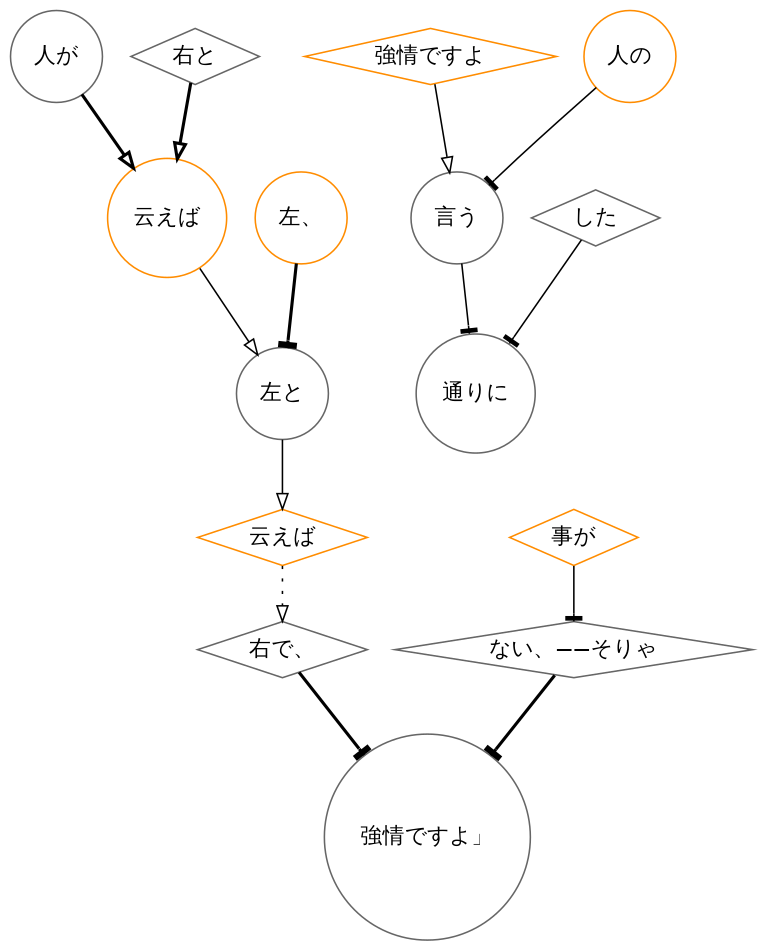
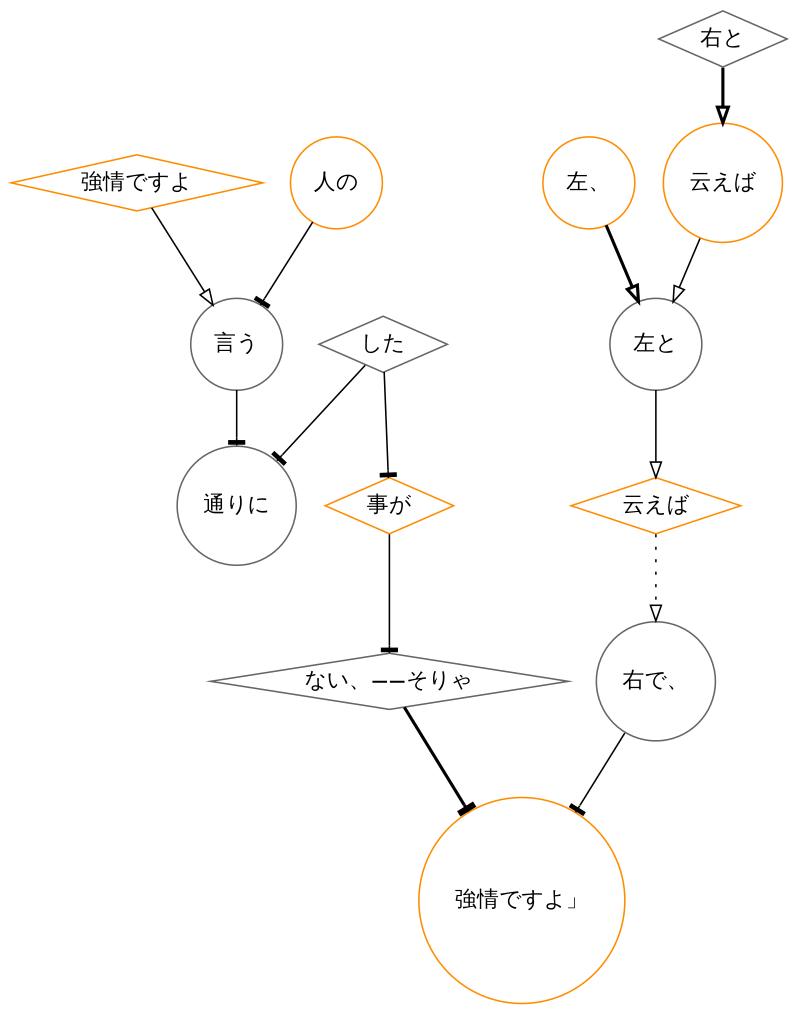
(56, 56) -> none
(292, 302) -> (619, 256)
none -> (386, 421)
(282, 650) -> (656, 681)
(329, 710) -> (602, 769)
(427, 837) -> (522, 901)
